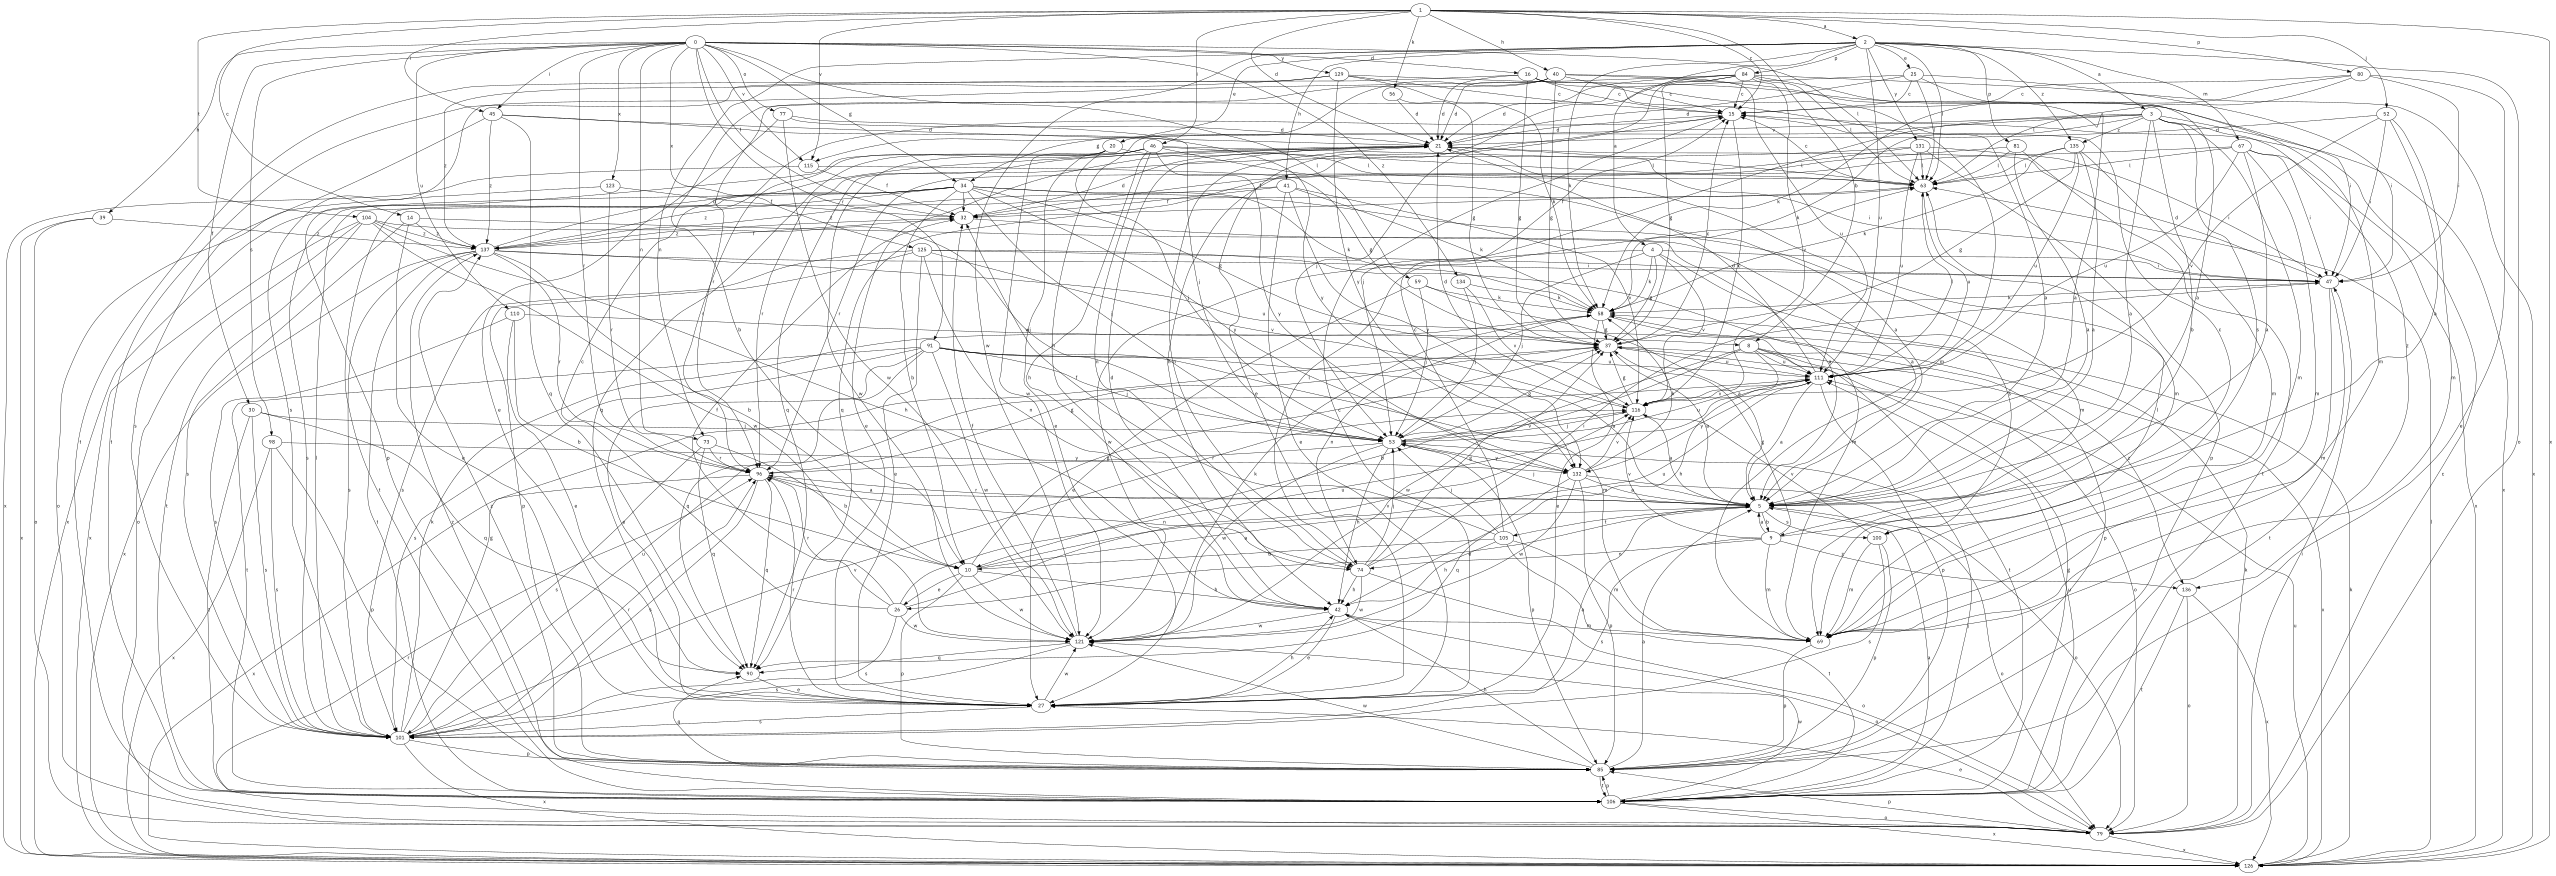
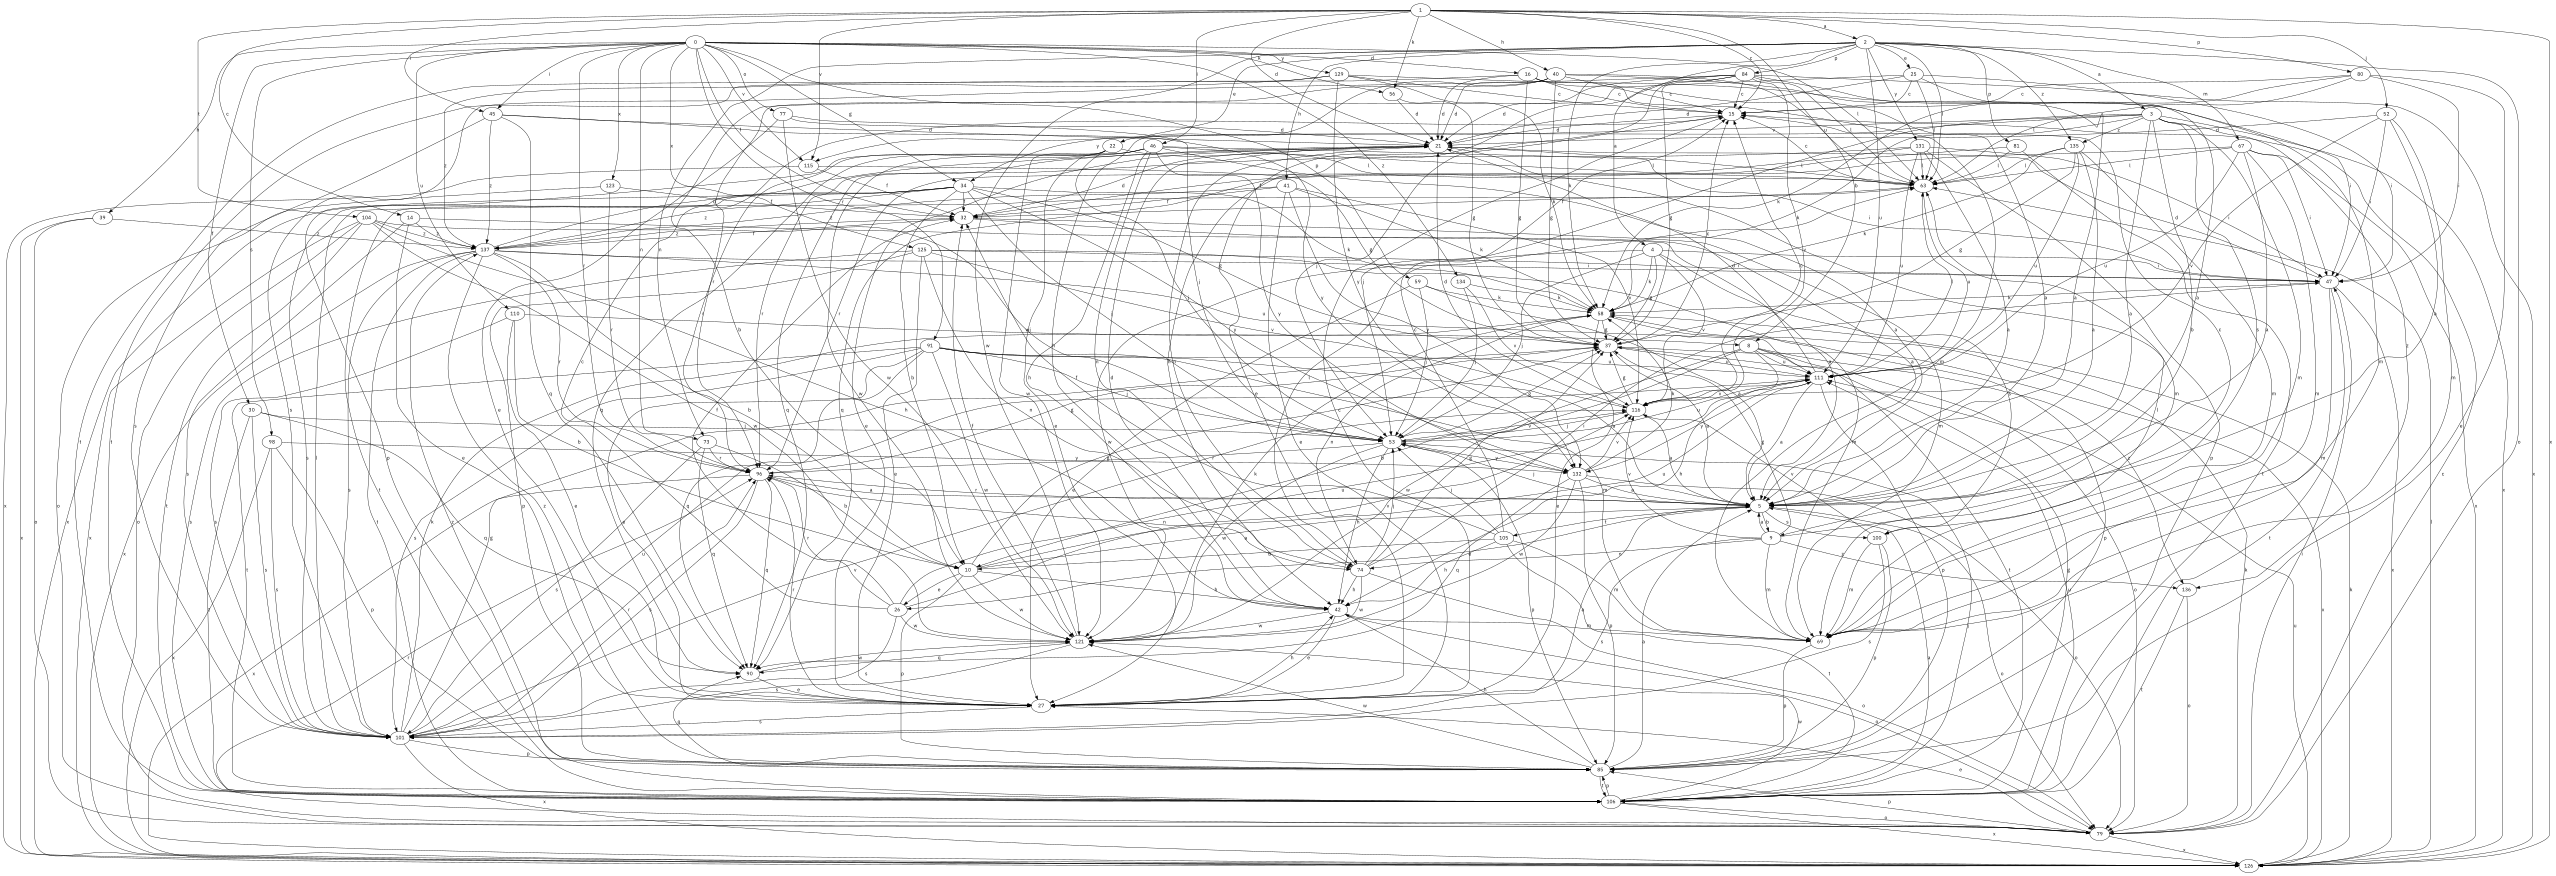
none -> (1045, 48)
(1098, 146) -> (1098, 146)
(1113, 146) -> (1113, 146)
(1774, 157) -> (1770, 93)
(1317, 166) -> (1317, 166)
(1743, 246) -> (1606, 237)
(1734, 281) -> (1785, 302)
(481, 316) -> (191, 739)
(2023, 404) -> (1969, 397)
(1059, 676) -> (912, 650)
(2265, 717) -> (2392, 621)
(563, 752) -> (735, 759)
